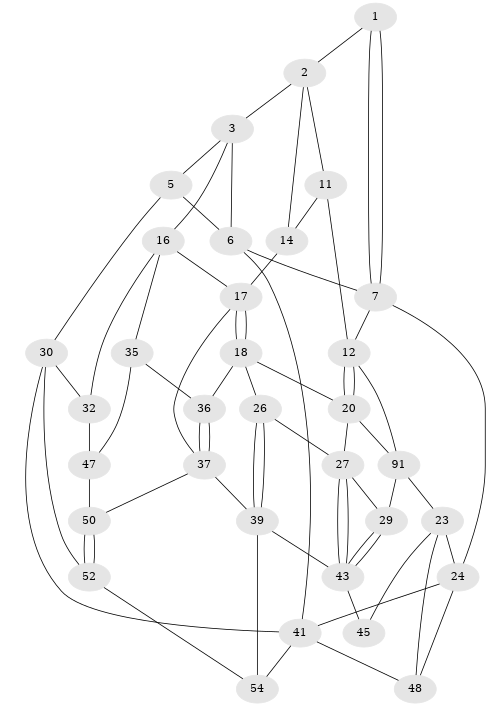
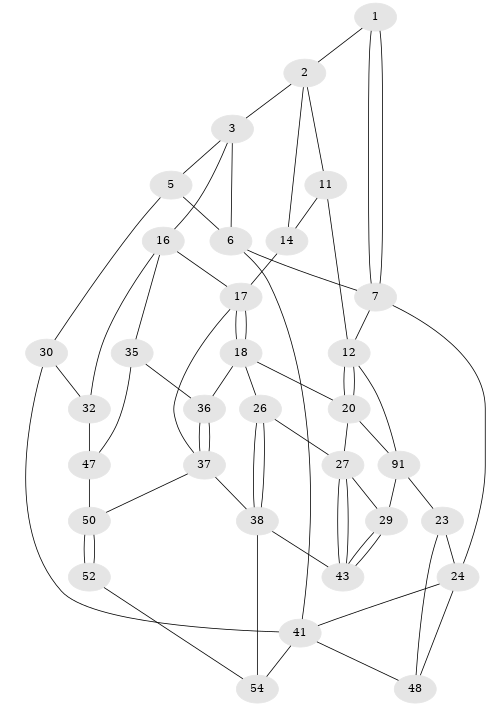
(47, 469) -> none
(257, 521) -> (257, 521)
(364, 633) -> none
